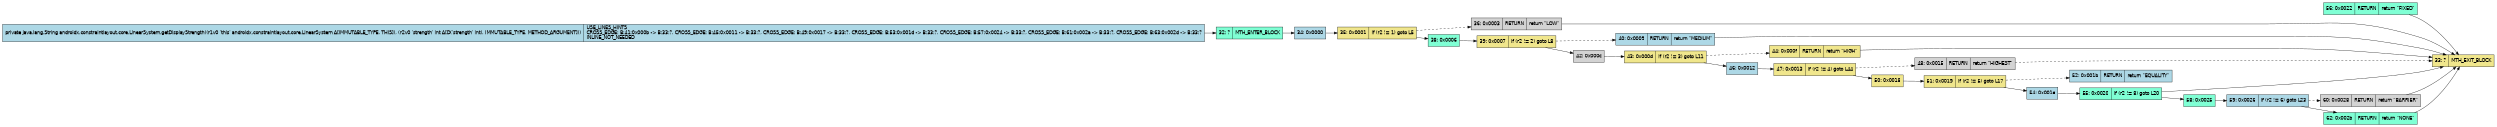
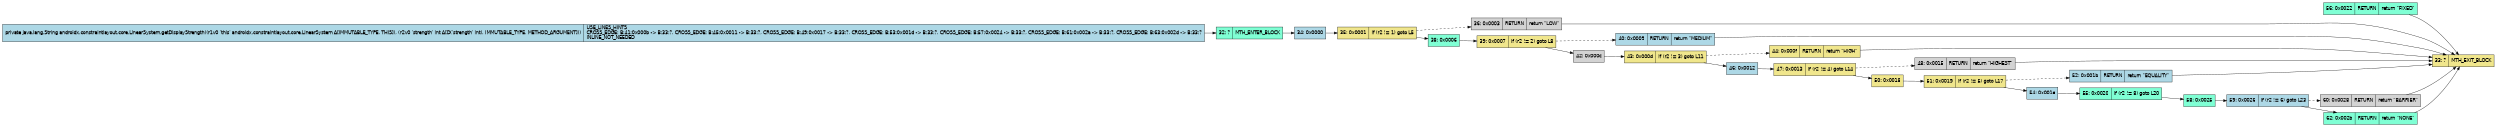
(2222, 61) -> (2222, 61)
(1831, 69) -> (1831, 69)
(2301, 83) -> (2301, 72)
